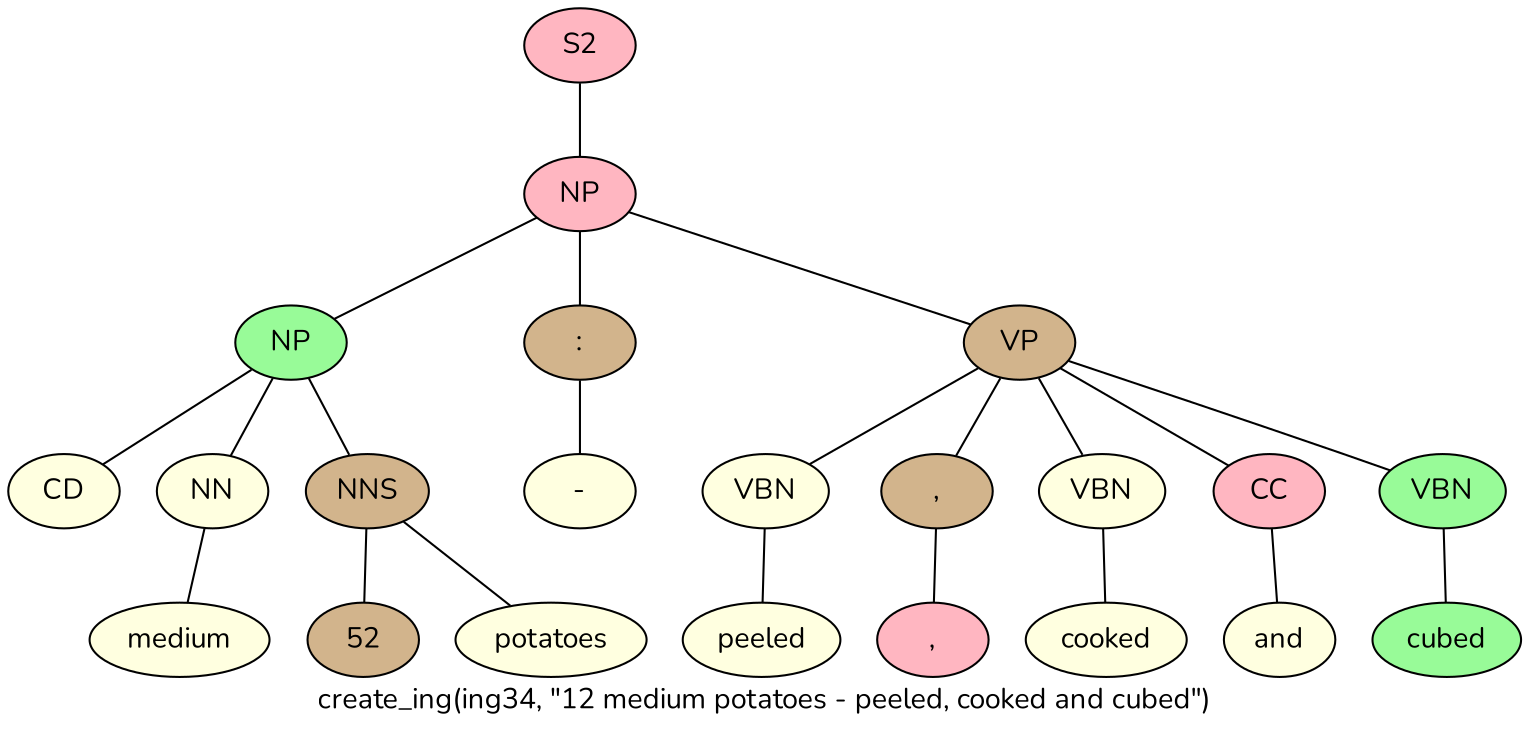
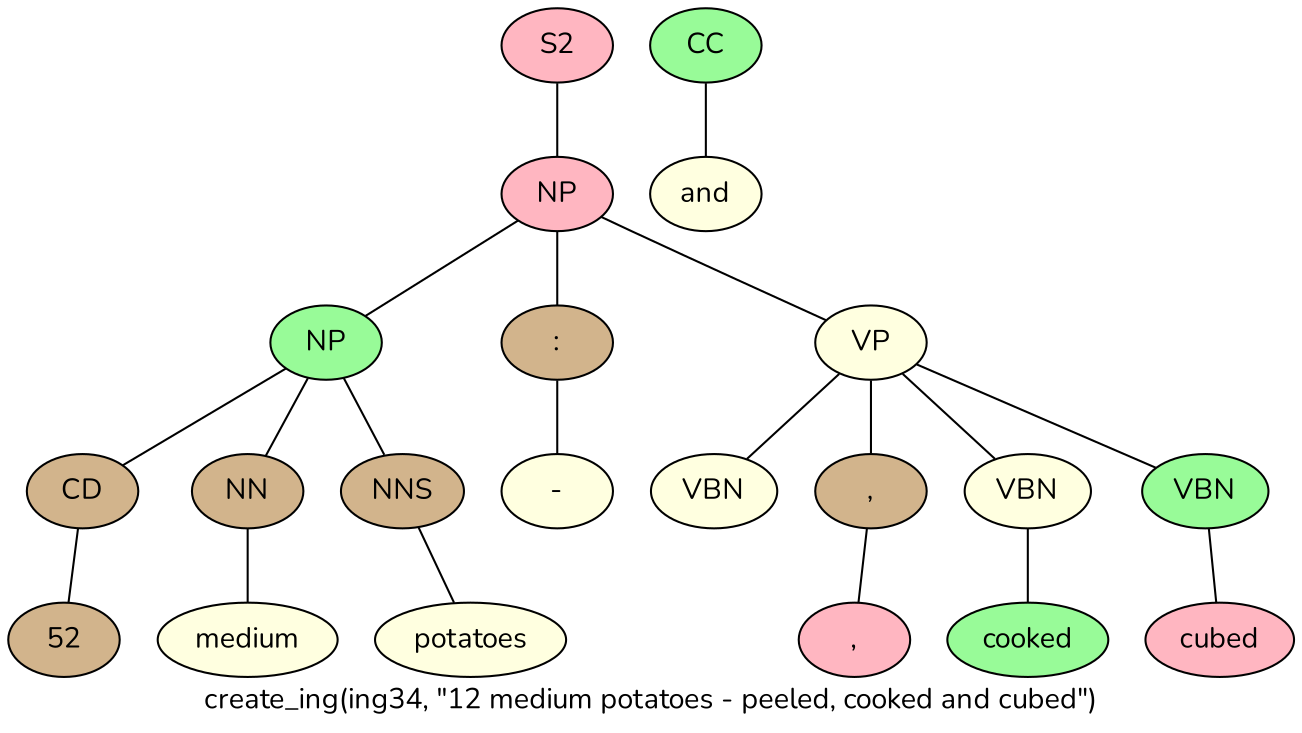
(1020, 343) -> (871, 343)
(1144, 417) -> none
(64, 491) -> (83, 491)
(213, 491) -> (248, 491)
(1269, 491) -> (706, 45)
(365, 566) -> (73, 565)
(762, 640) -> none
(1106, 640) -> (1028, 640)
(1447, 640) -> (1220, 640)
